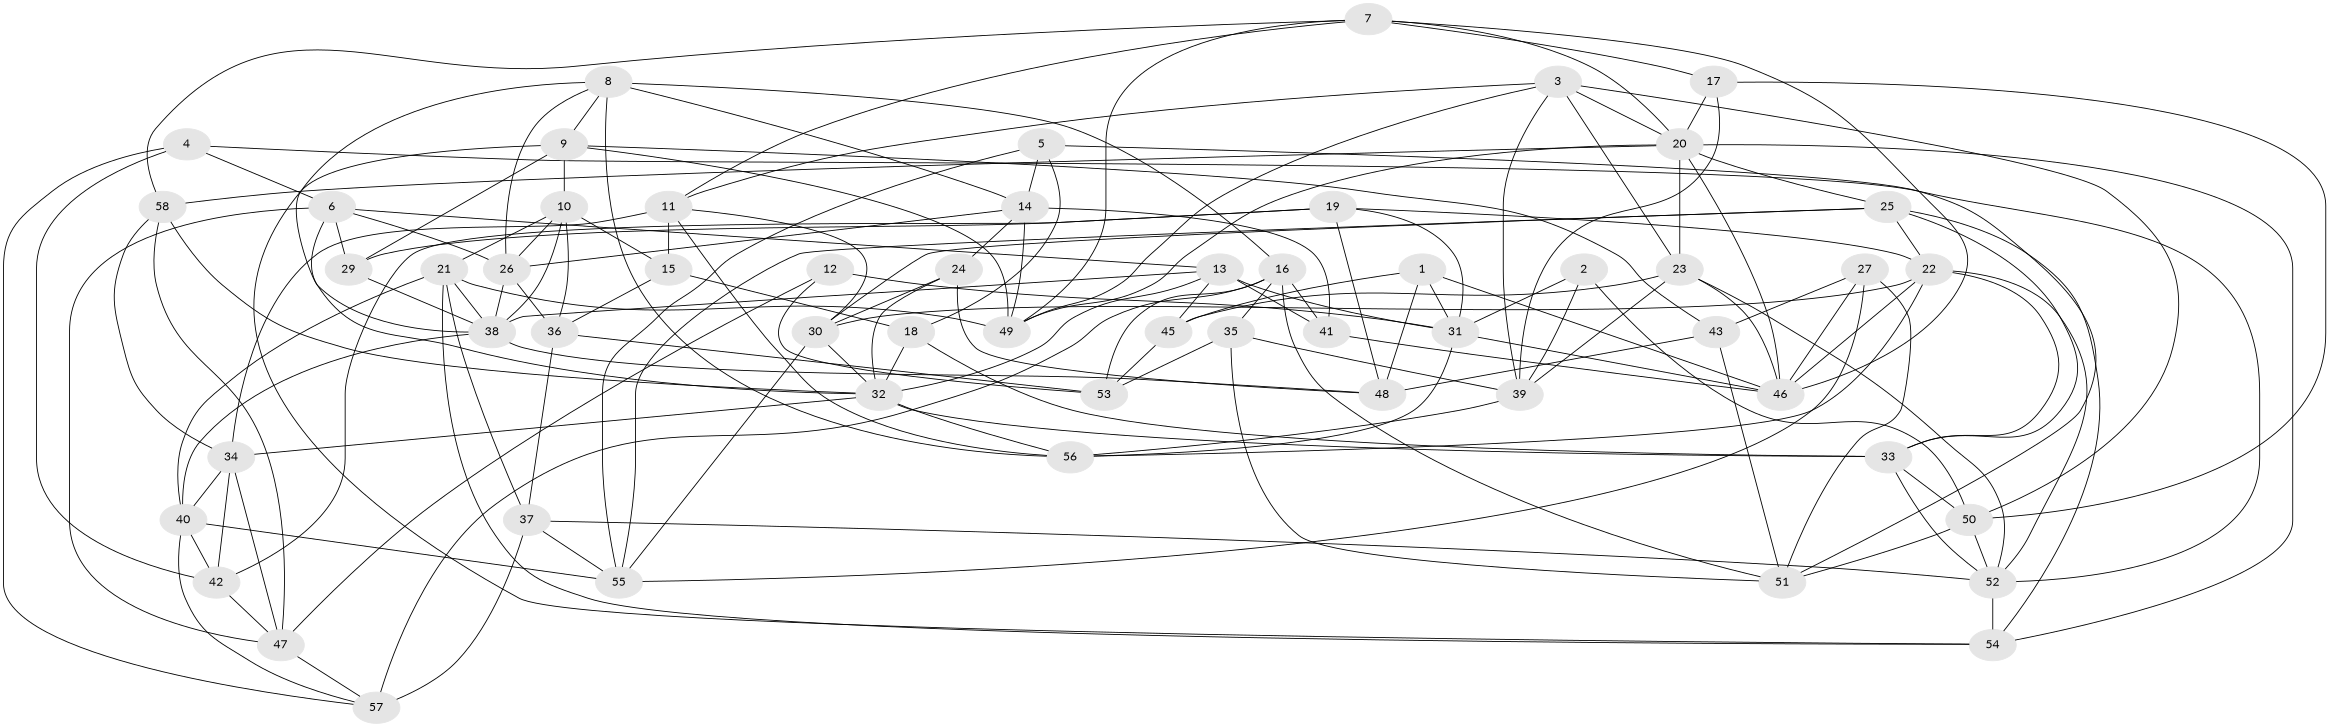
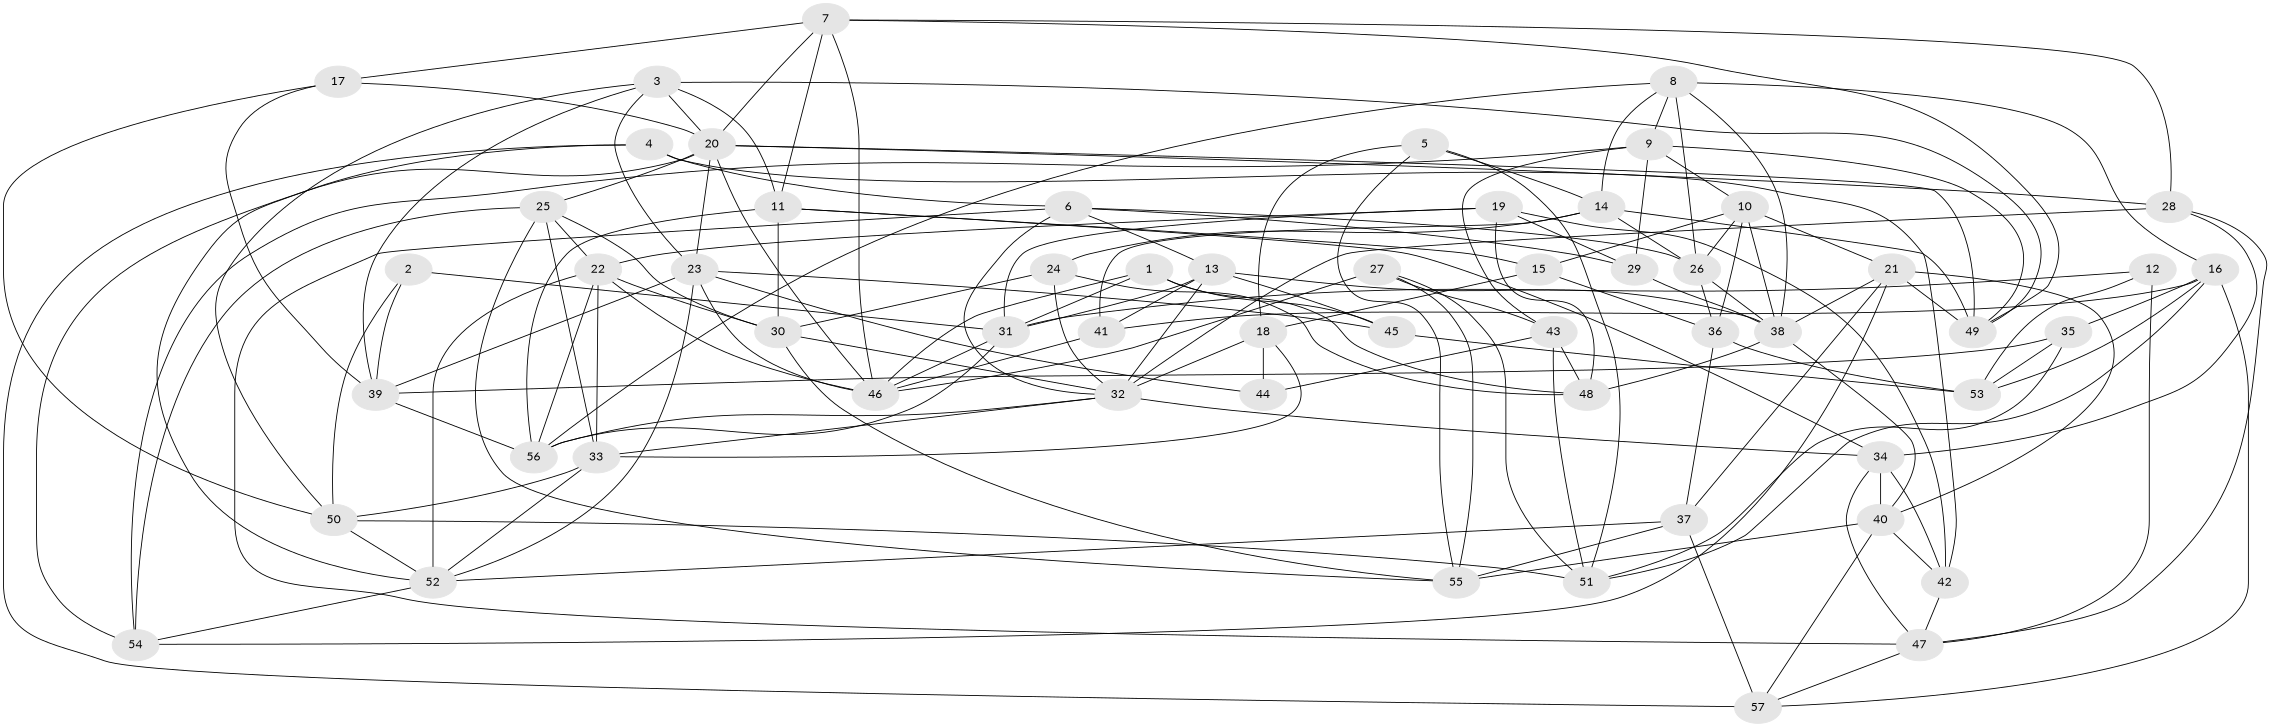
(163, 207) -> (2169, 207)
none -> (1263, 395)
